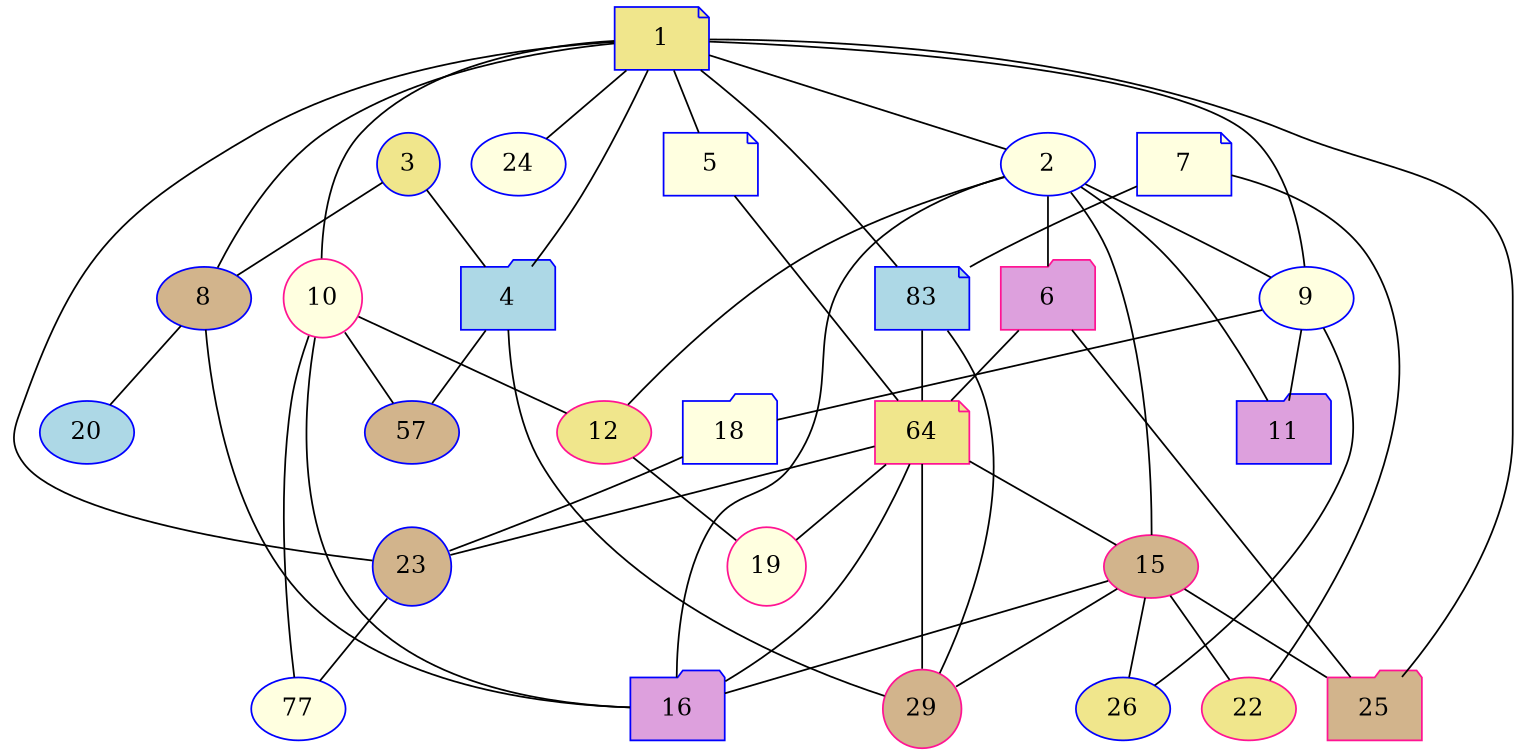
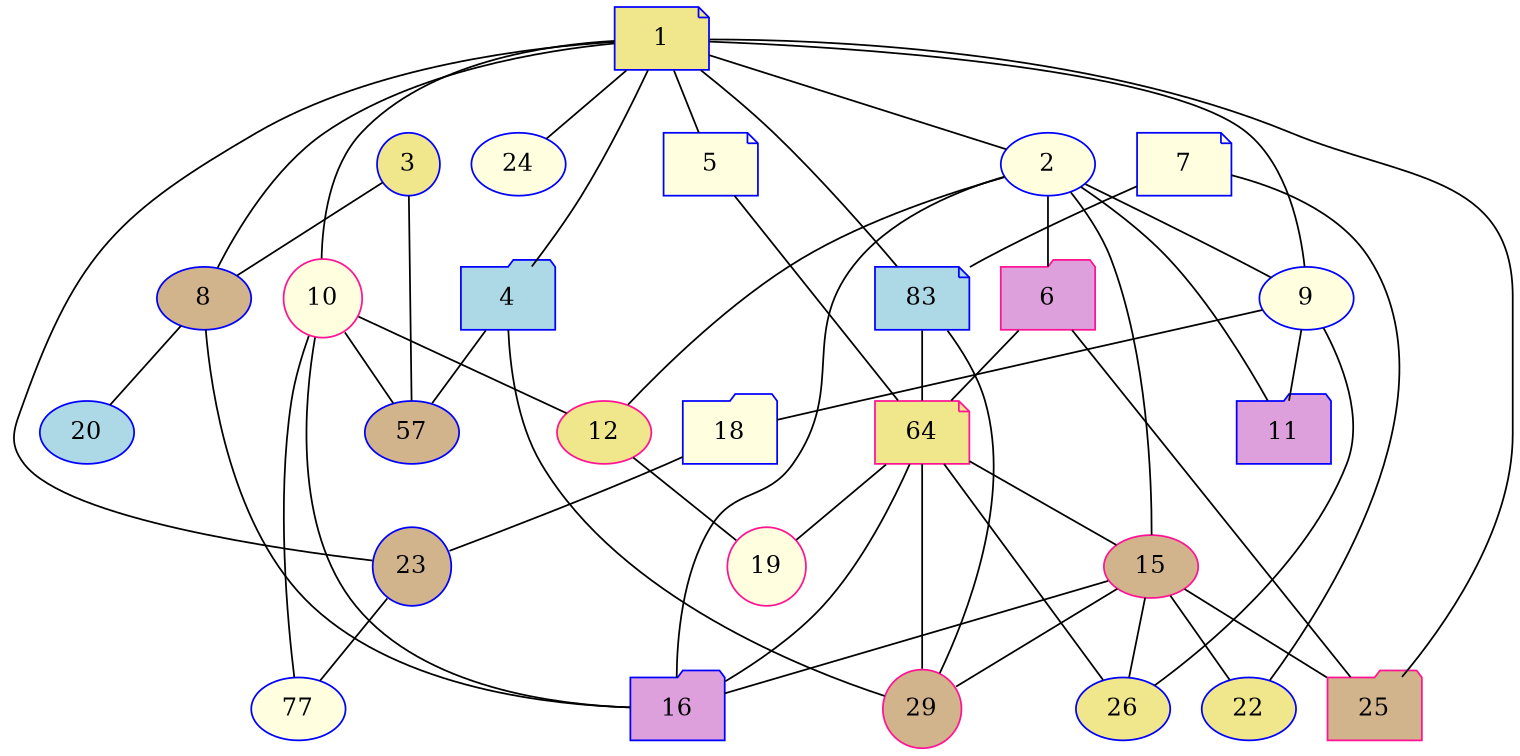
(456, 228) -> (410, 298)
(662, 501) -> (1024, 572)
(1249, 709) -> (1249, 709)
